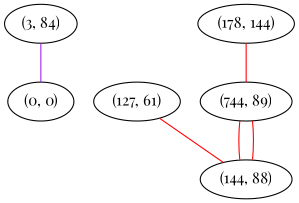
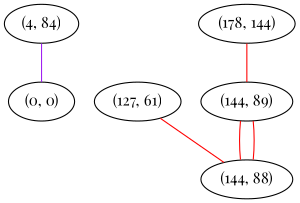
(41, 24) -> (42, 24)
(246, 102) -> (247, 102)
